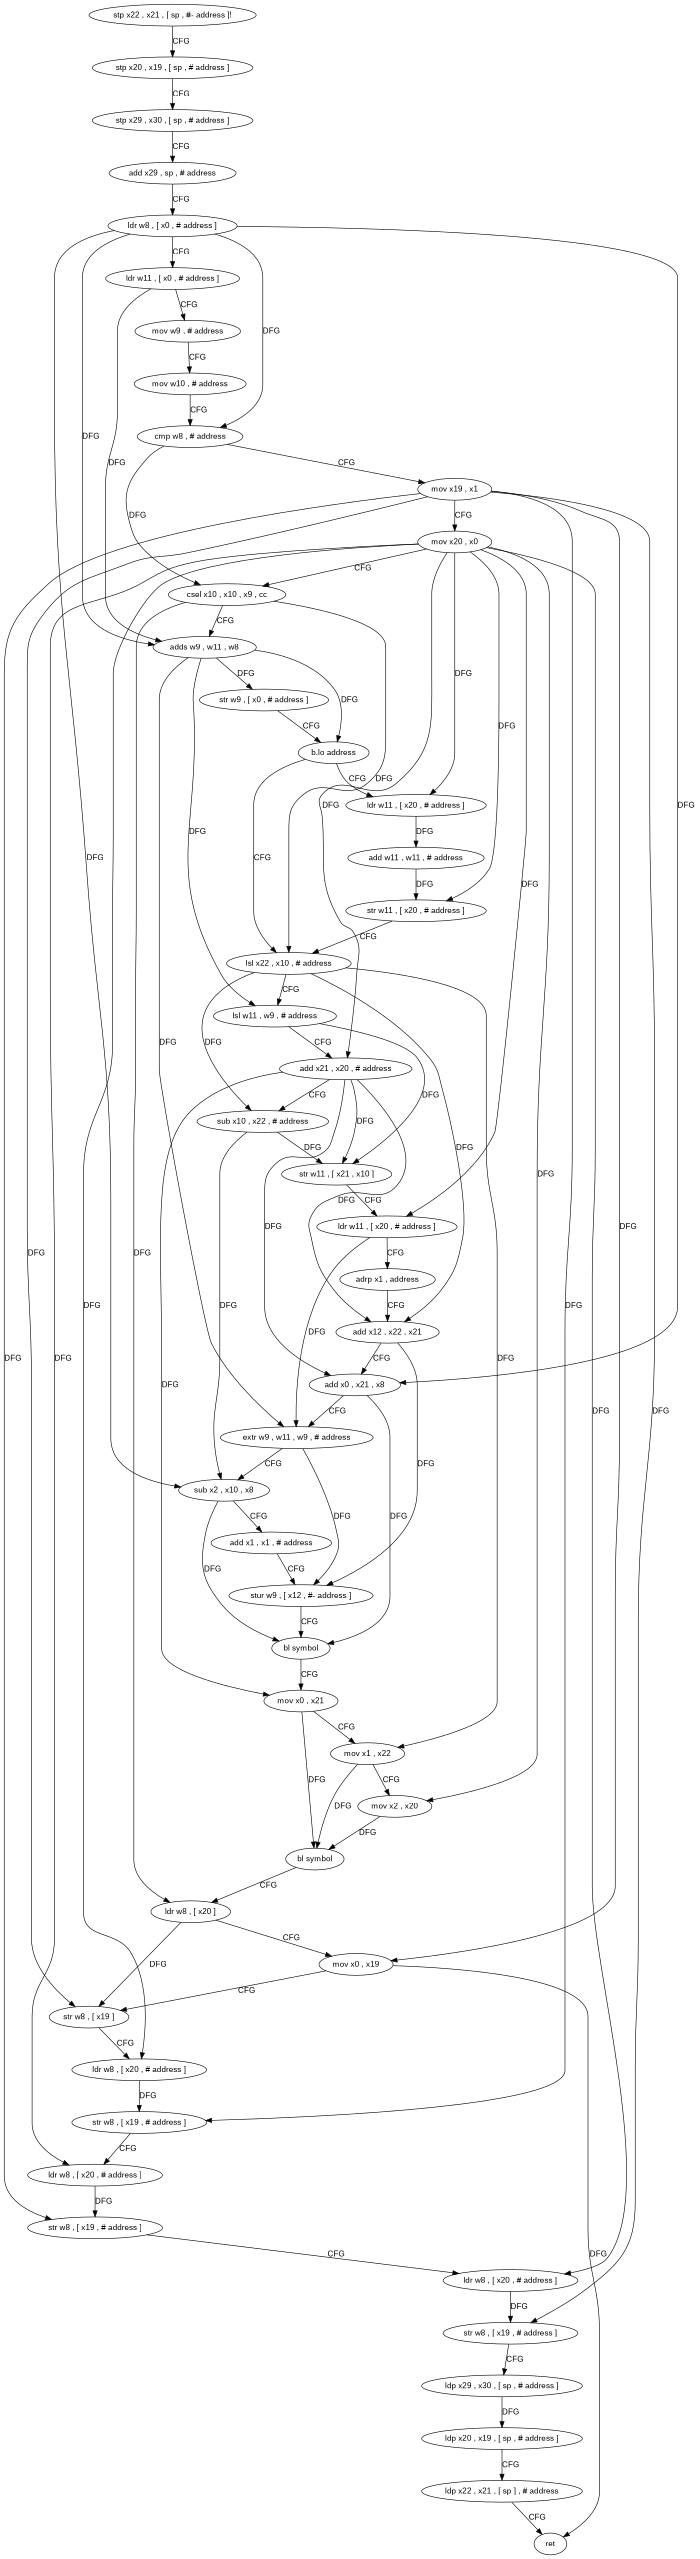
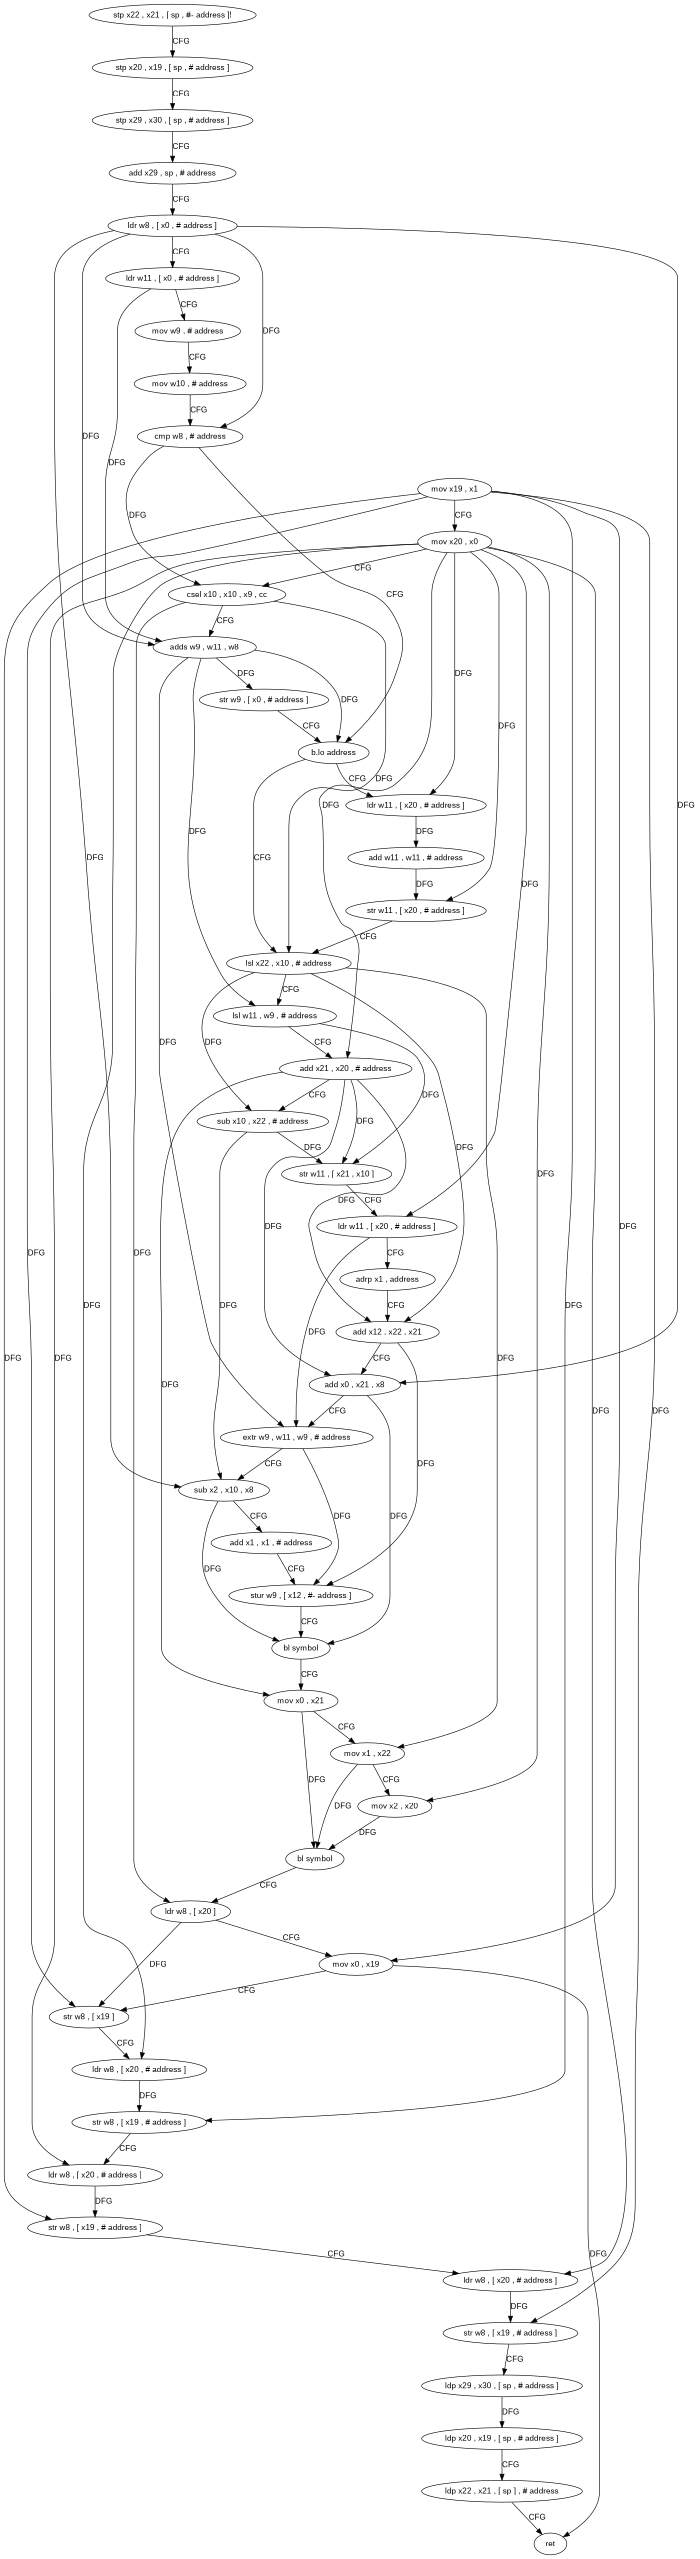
(323, 463) -> (344, 584)
